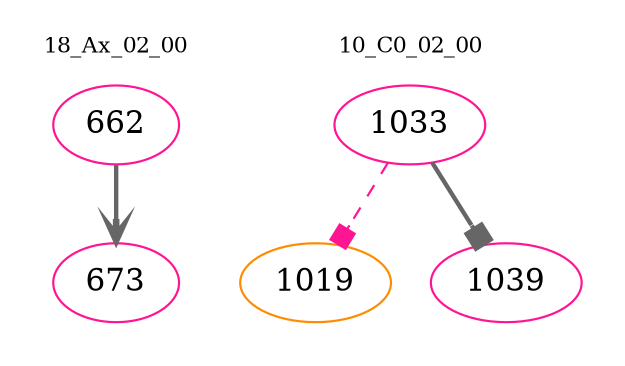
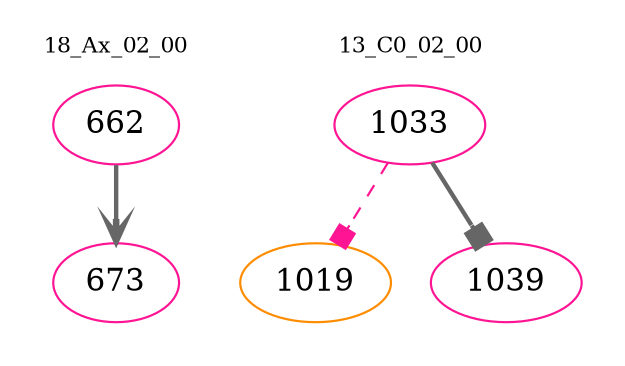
(411, 47) -> (411, 47)
